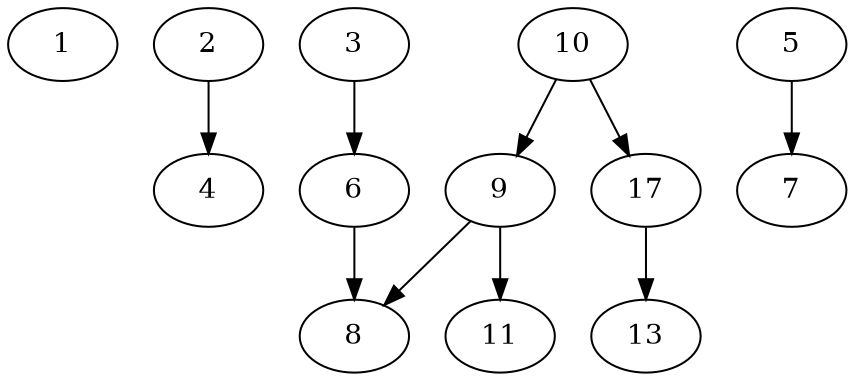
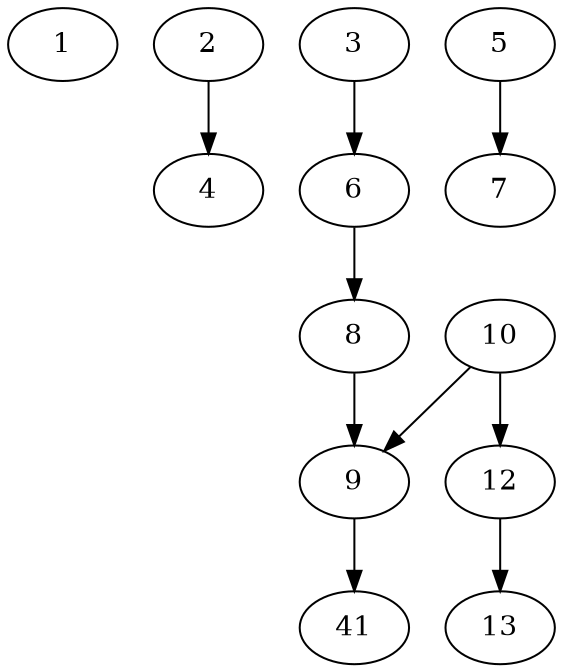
(646, 190) -> (500, 482)
(435, 256) -> (354, 399)
(500, 336) -> (354, 628)
